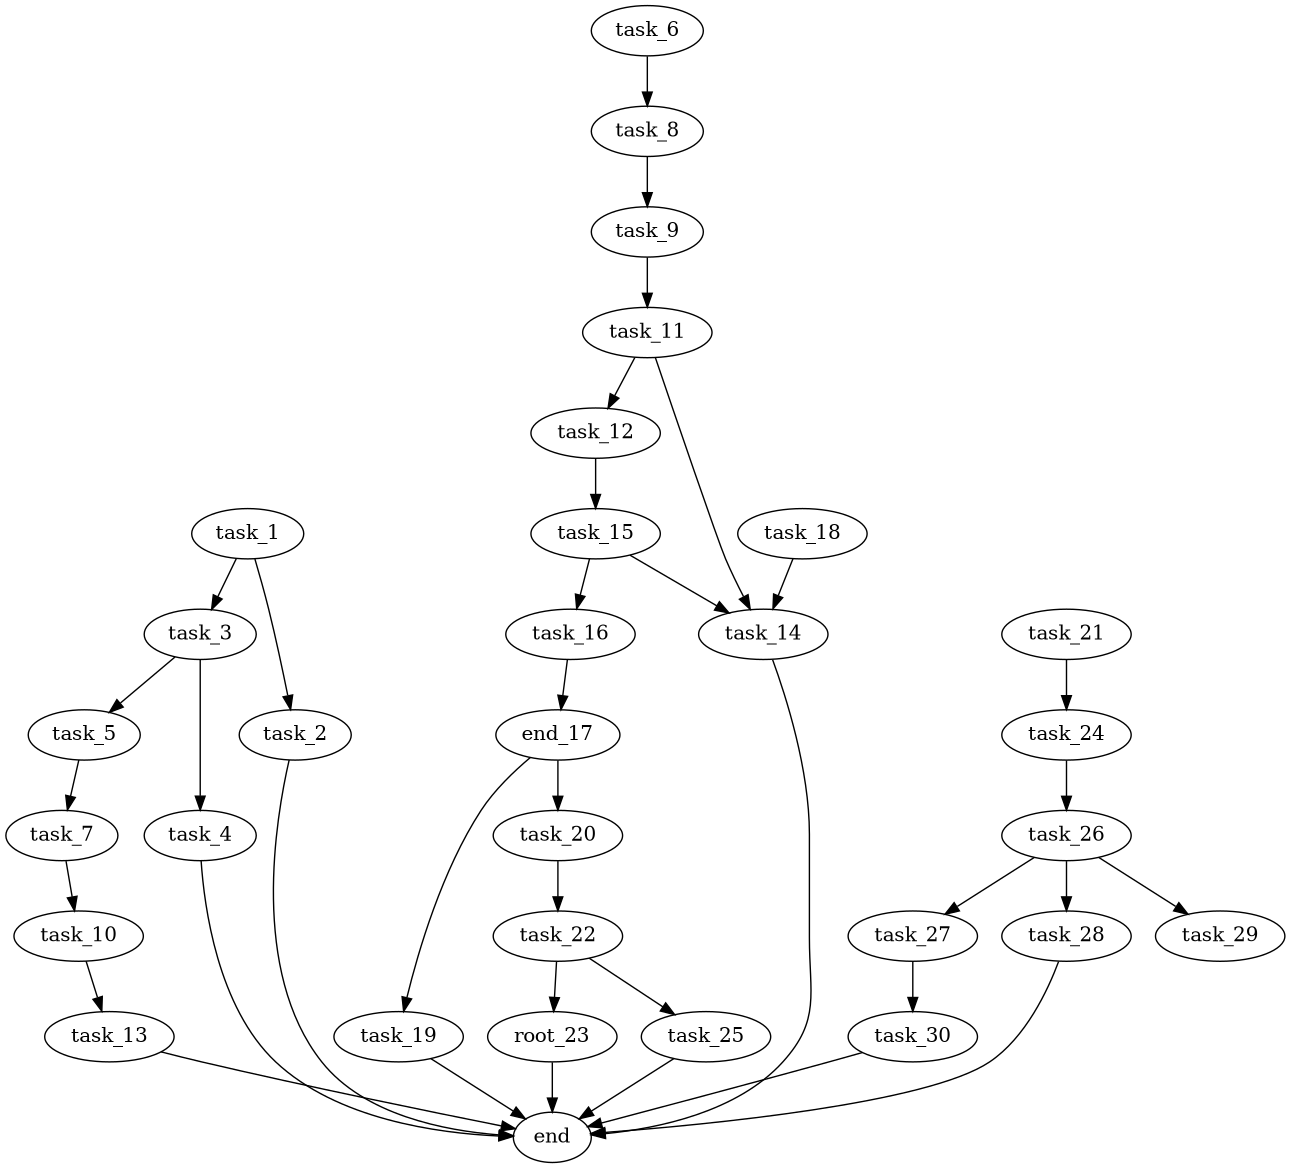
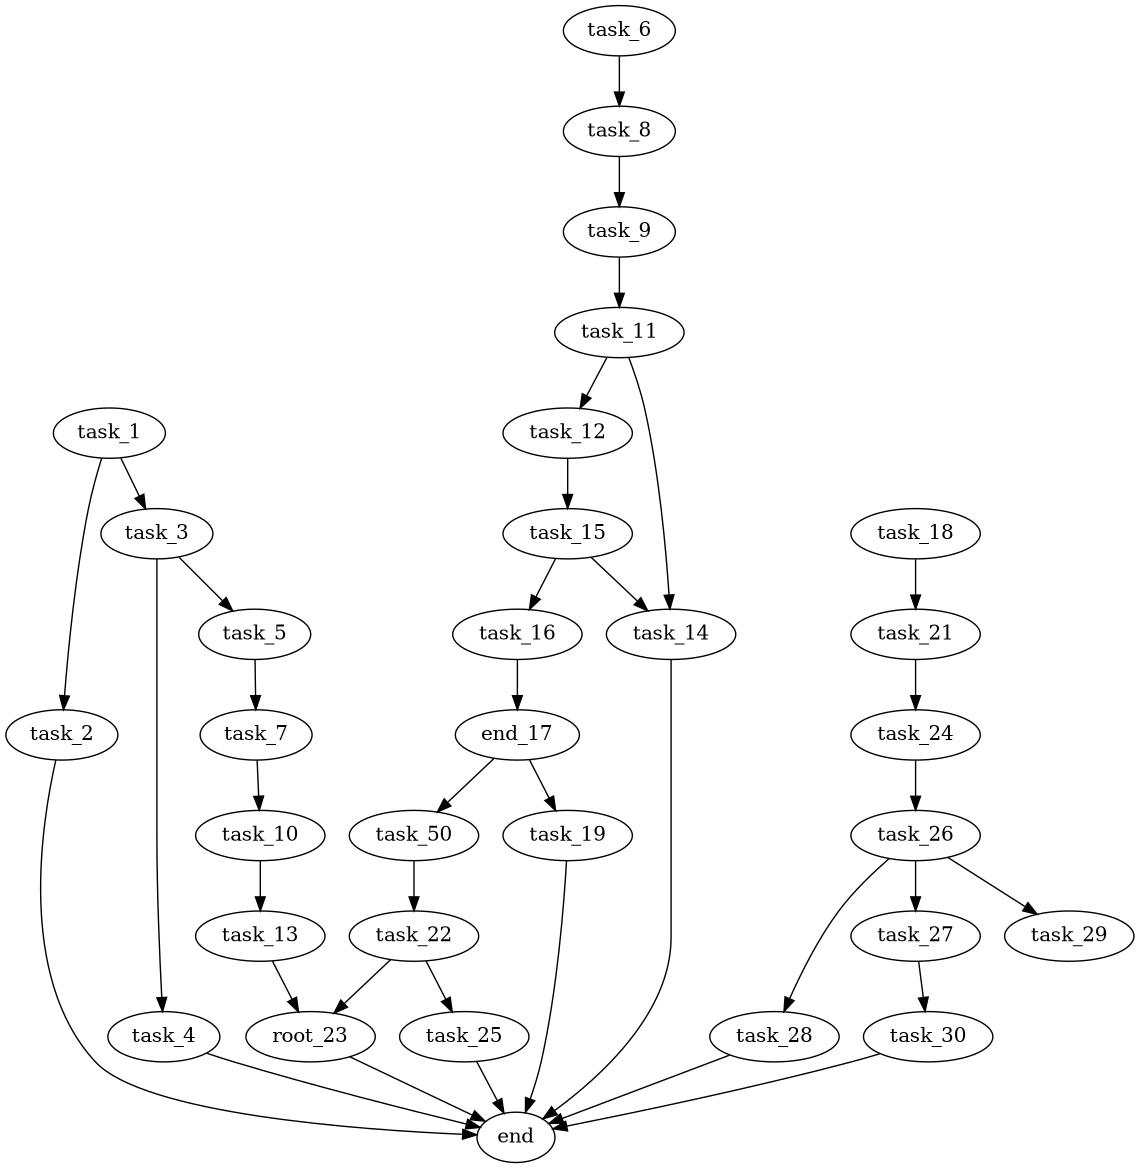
(786, 577) -> (916, 577)
(558, 836) -> (414, 836)
(339, 1092) -> (282, 980)
